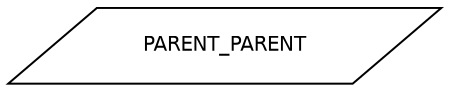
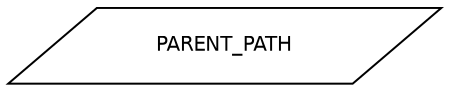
(225, 46) -> (225, 46)
